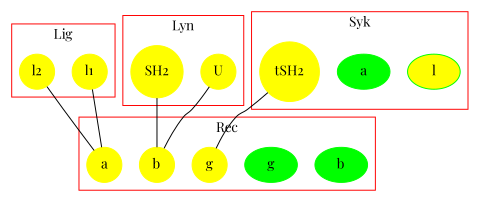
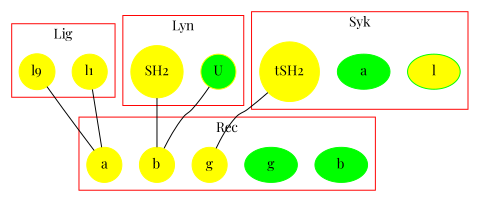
(37, 72) -> (37, 72)
(218, 72) -> (218, 72)
